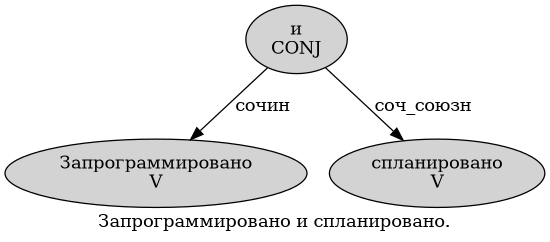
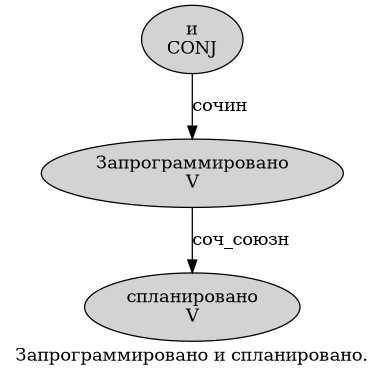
(359, 99) -> (192, 234)
